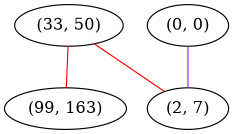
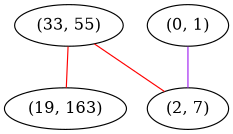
(69, 25) -> (69, 25)
(188, 25) -> (188, 25)
(65, 109) -> (65, 109)
